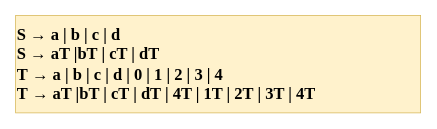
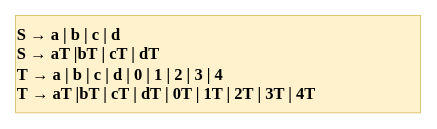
(103, 64) -> (103, 64)
